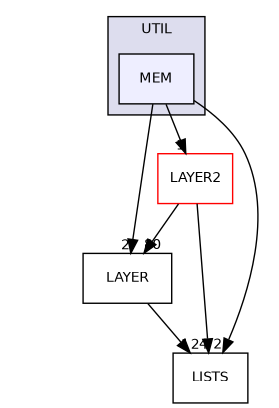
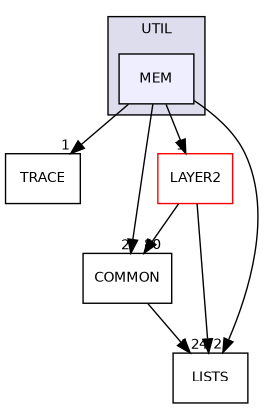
none -> (43, 179)
(127, 278) -> (127, 278)
